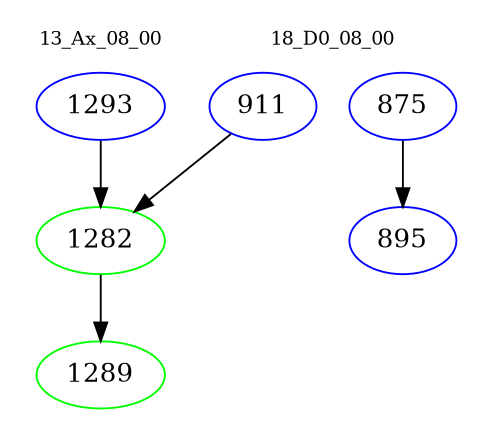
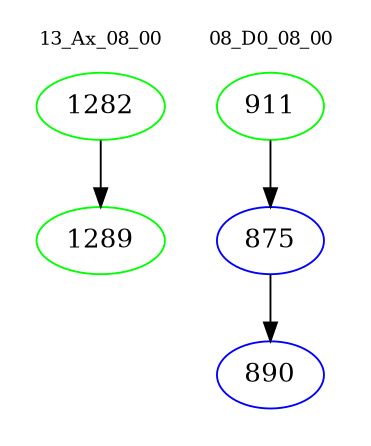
(333, 40) -> (271, 40)
(101, 106) -> none
(263, 106) -> (270, 106)
(206, 154) -> (270, 164)
(403, 241) -> (270, 375)
